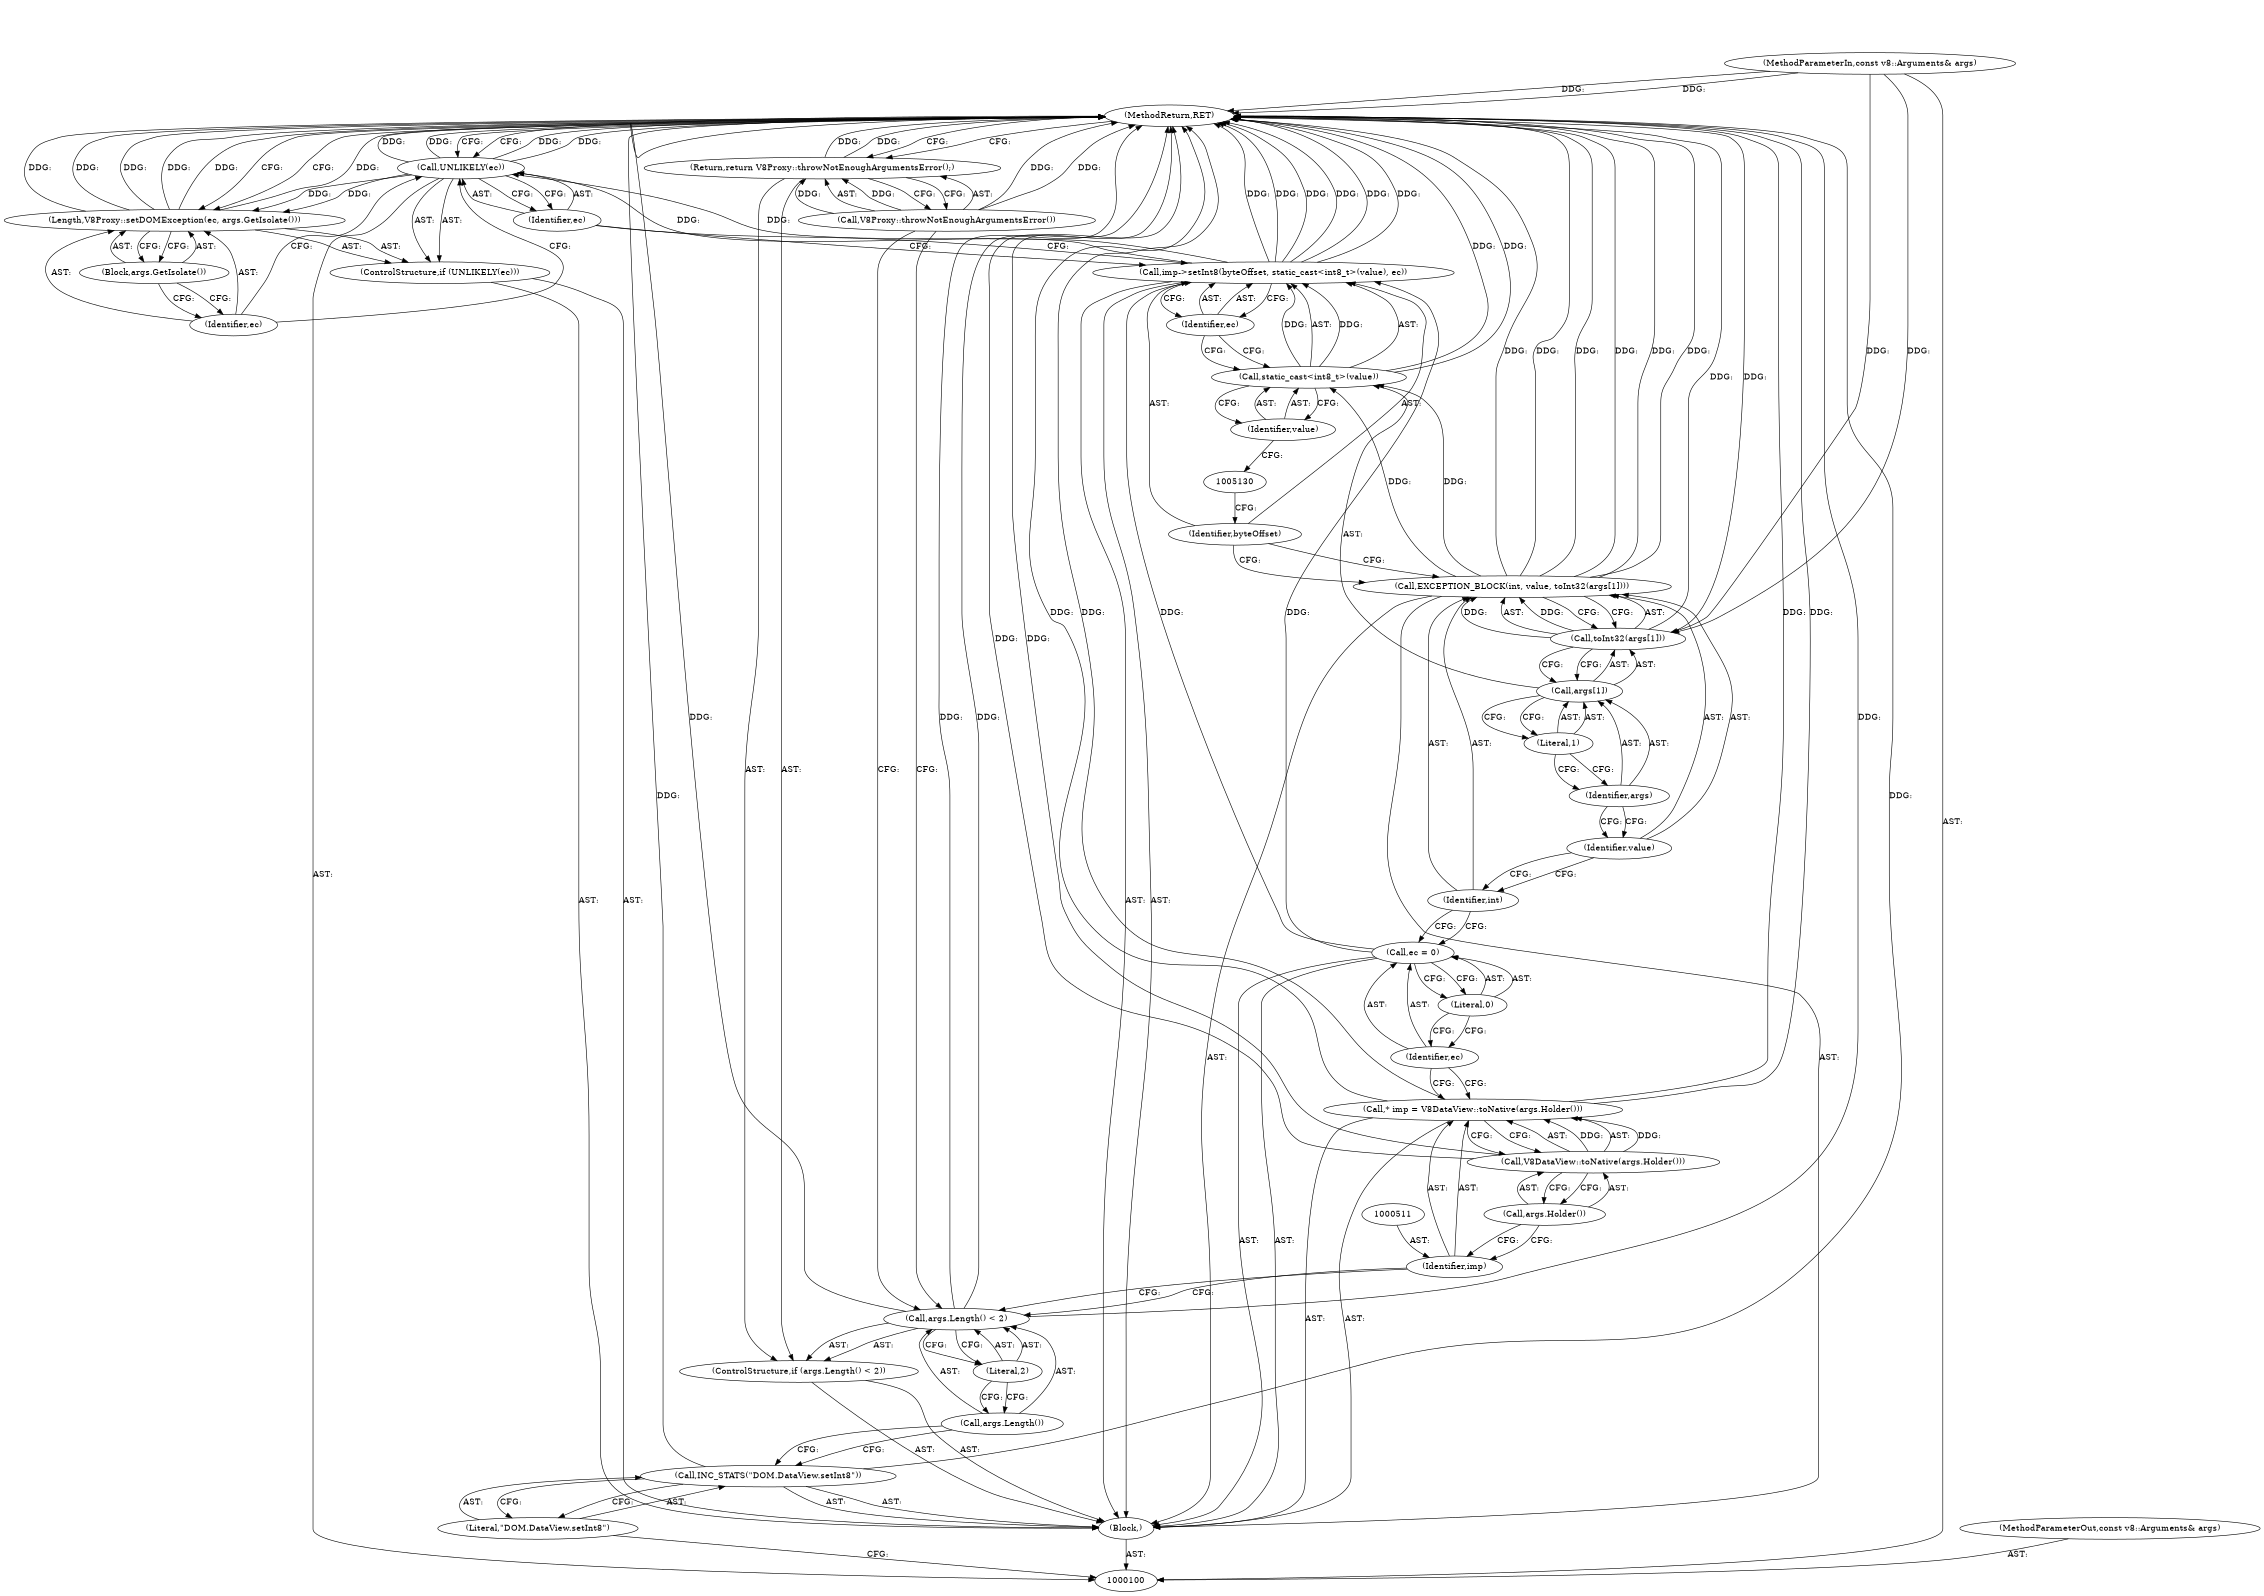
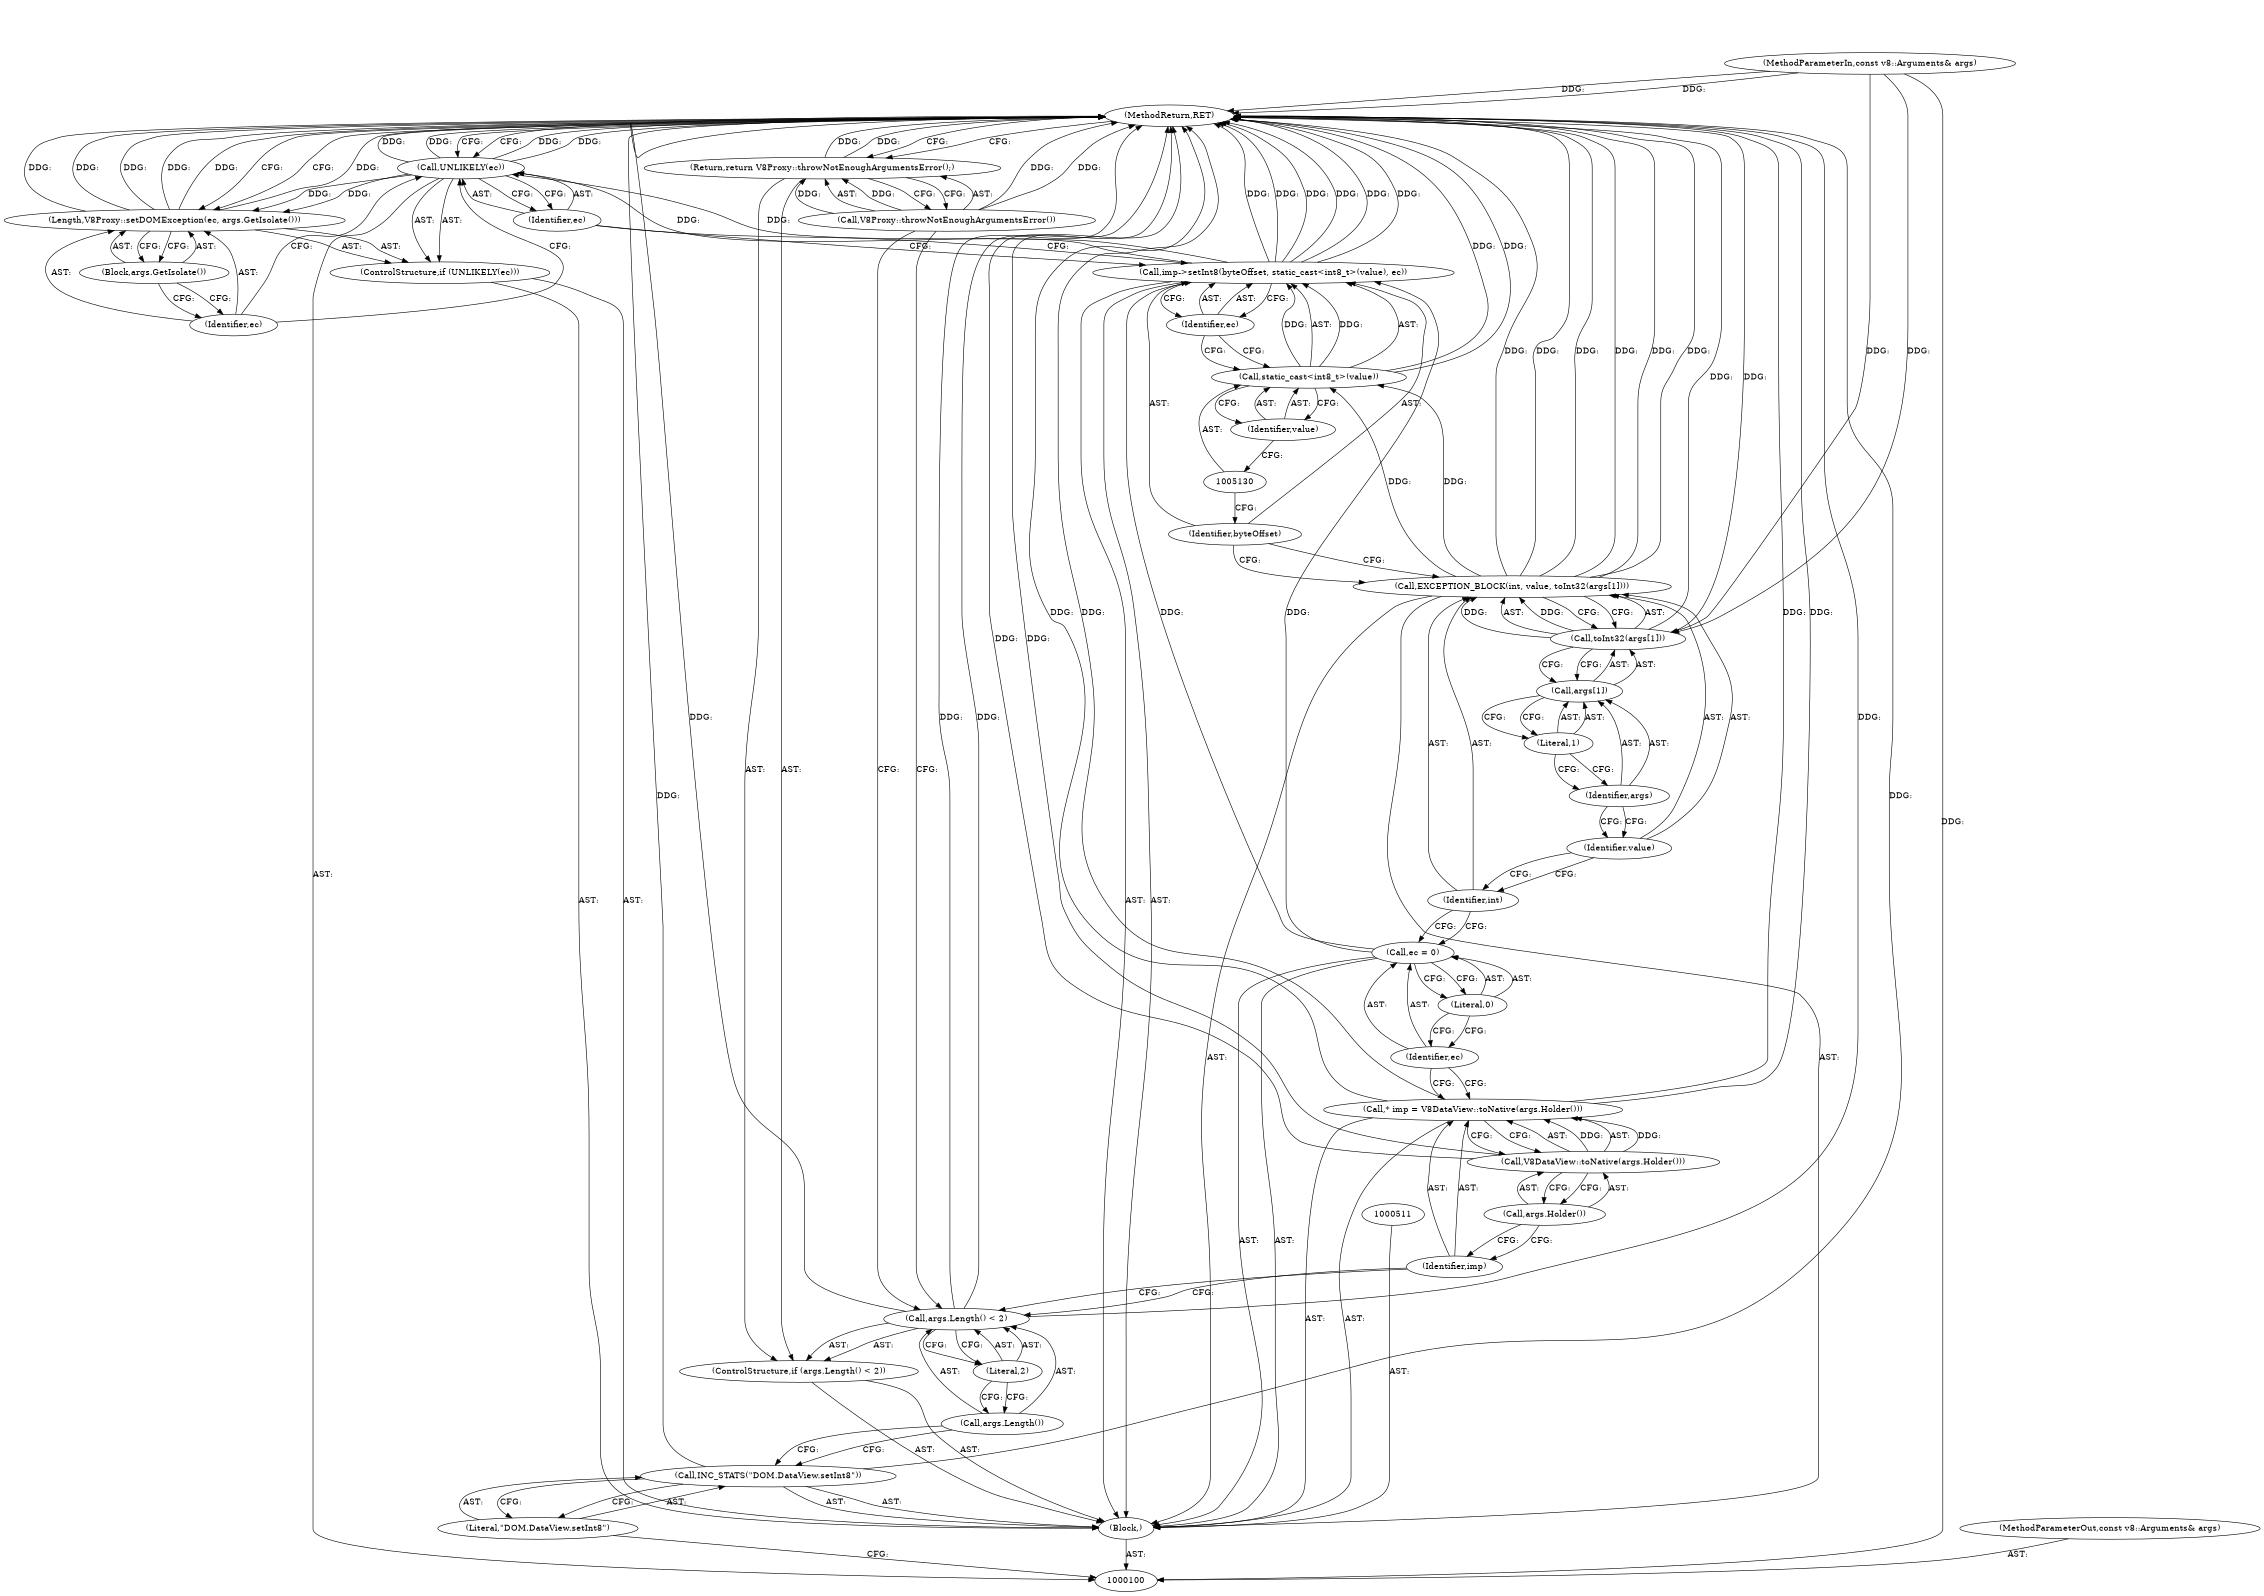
(1345, 592) -> (1199, 424)
(1954, 822) -> (1954, 822)
(1408, 1243) -> (1390, 1475)
